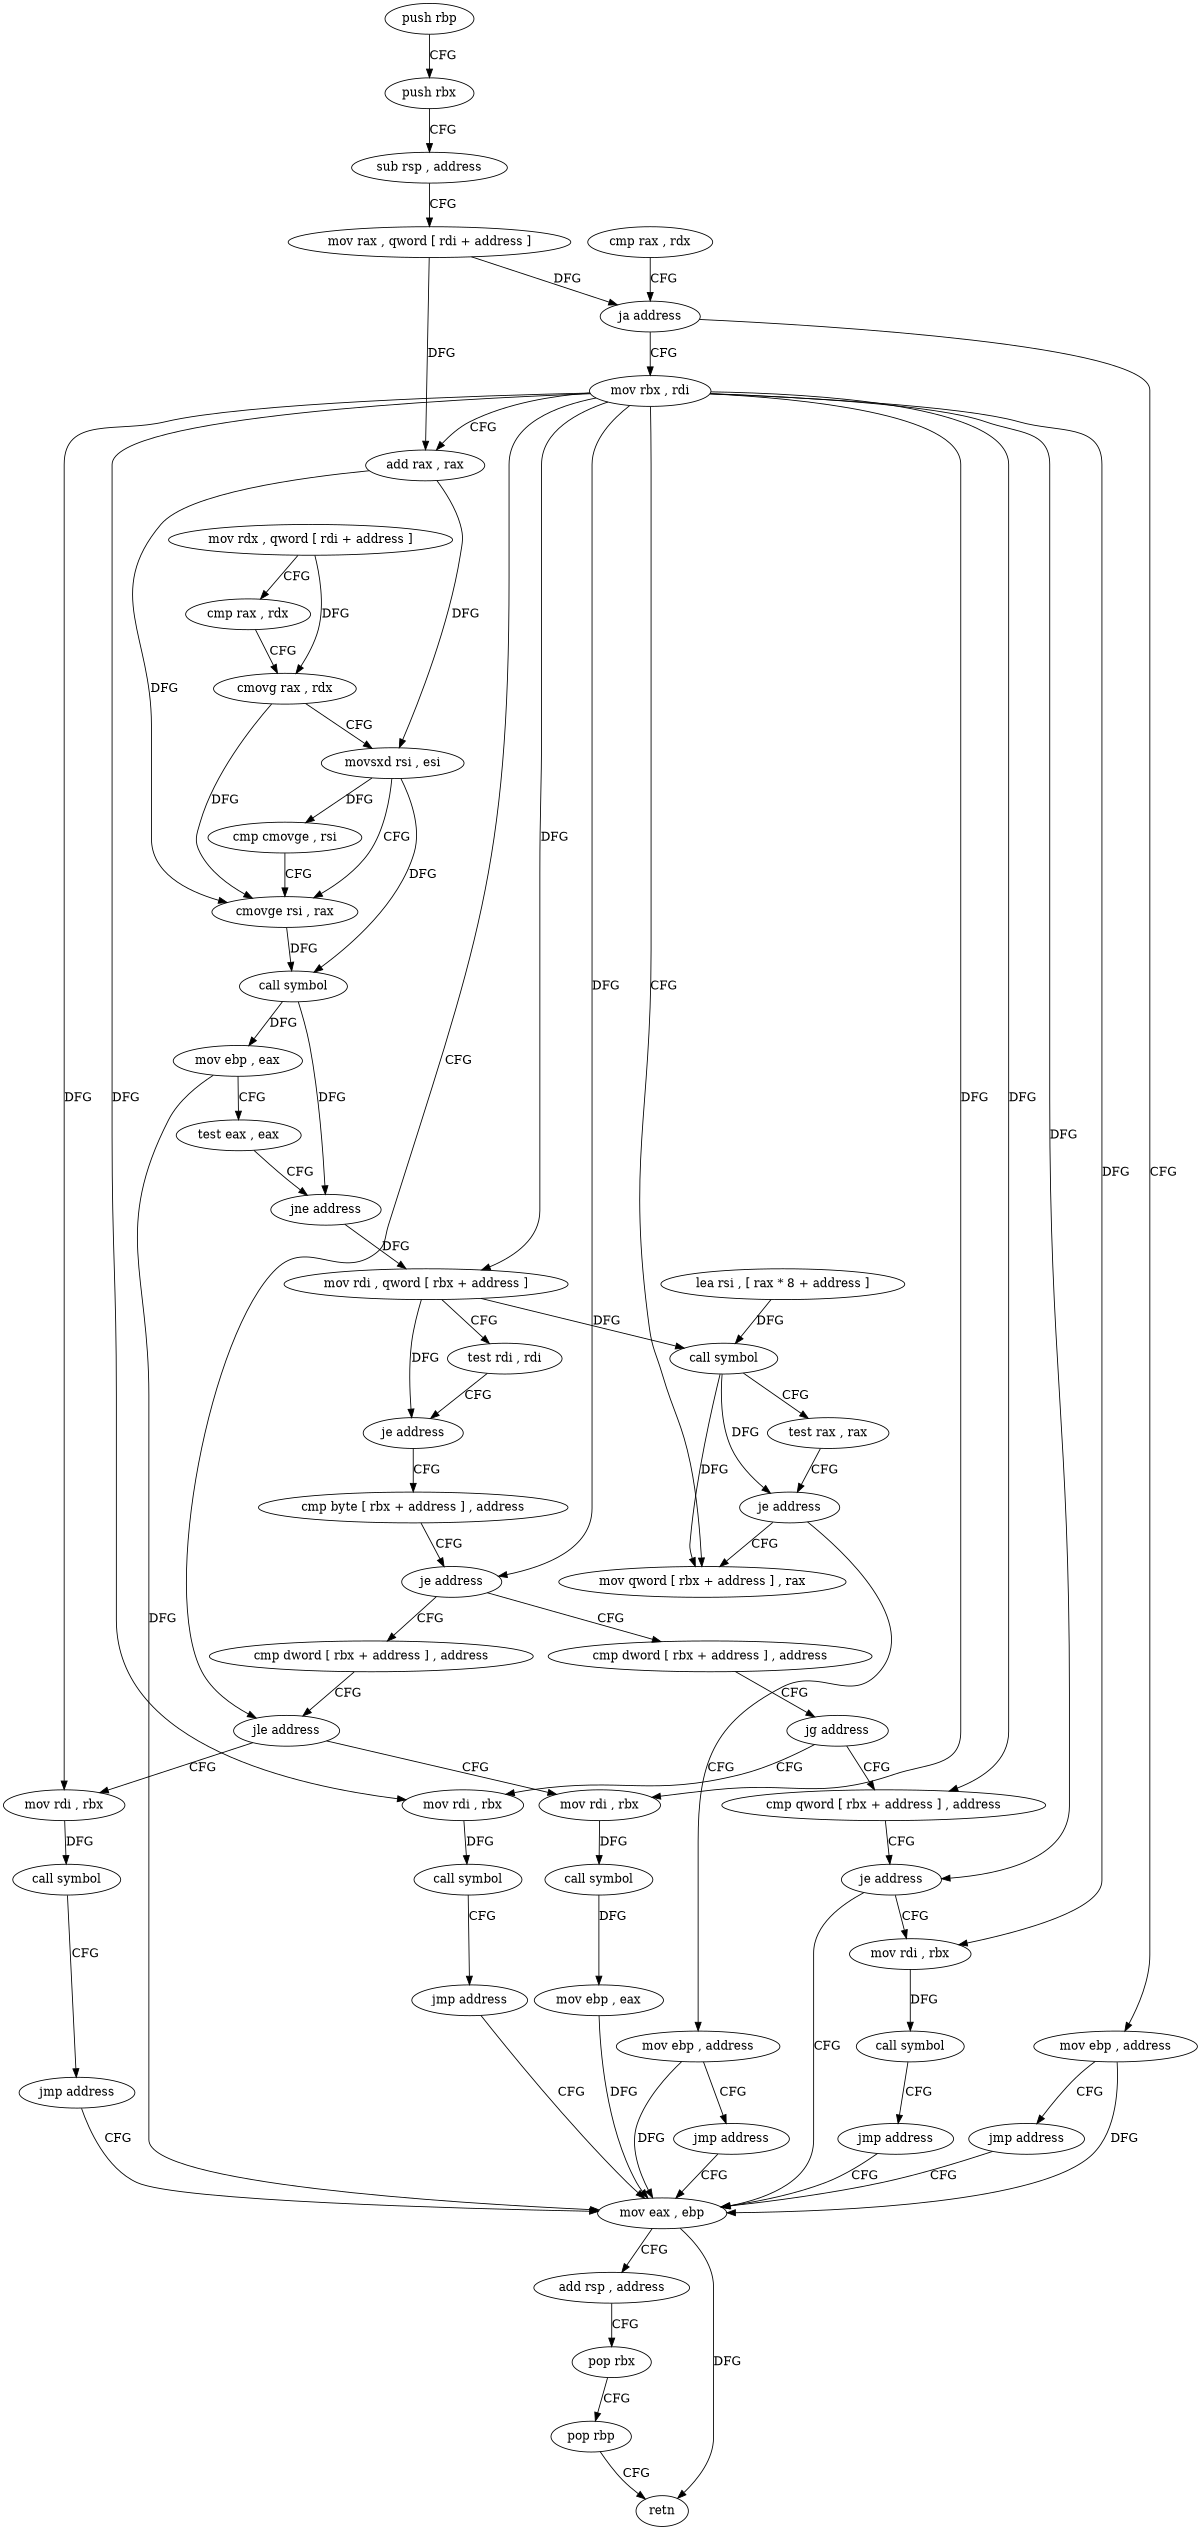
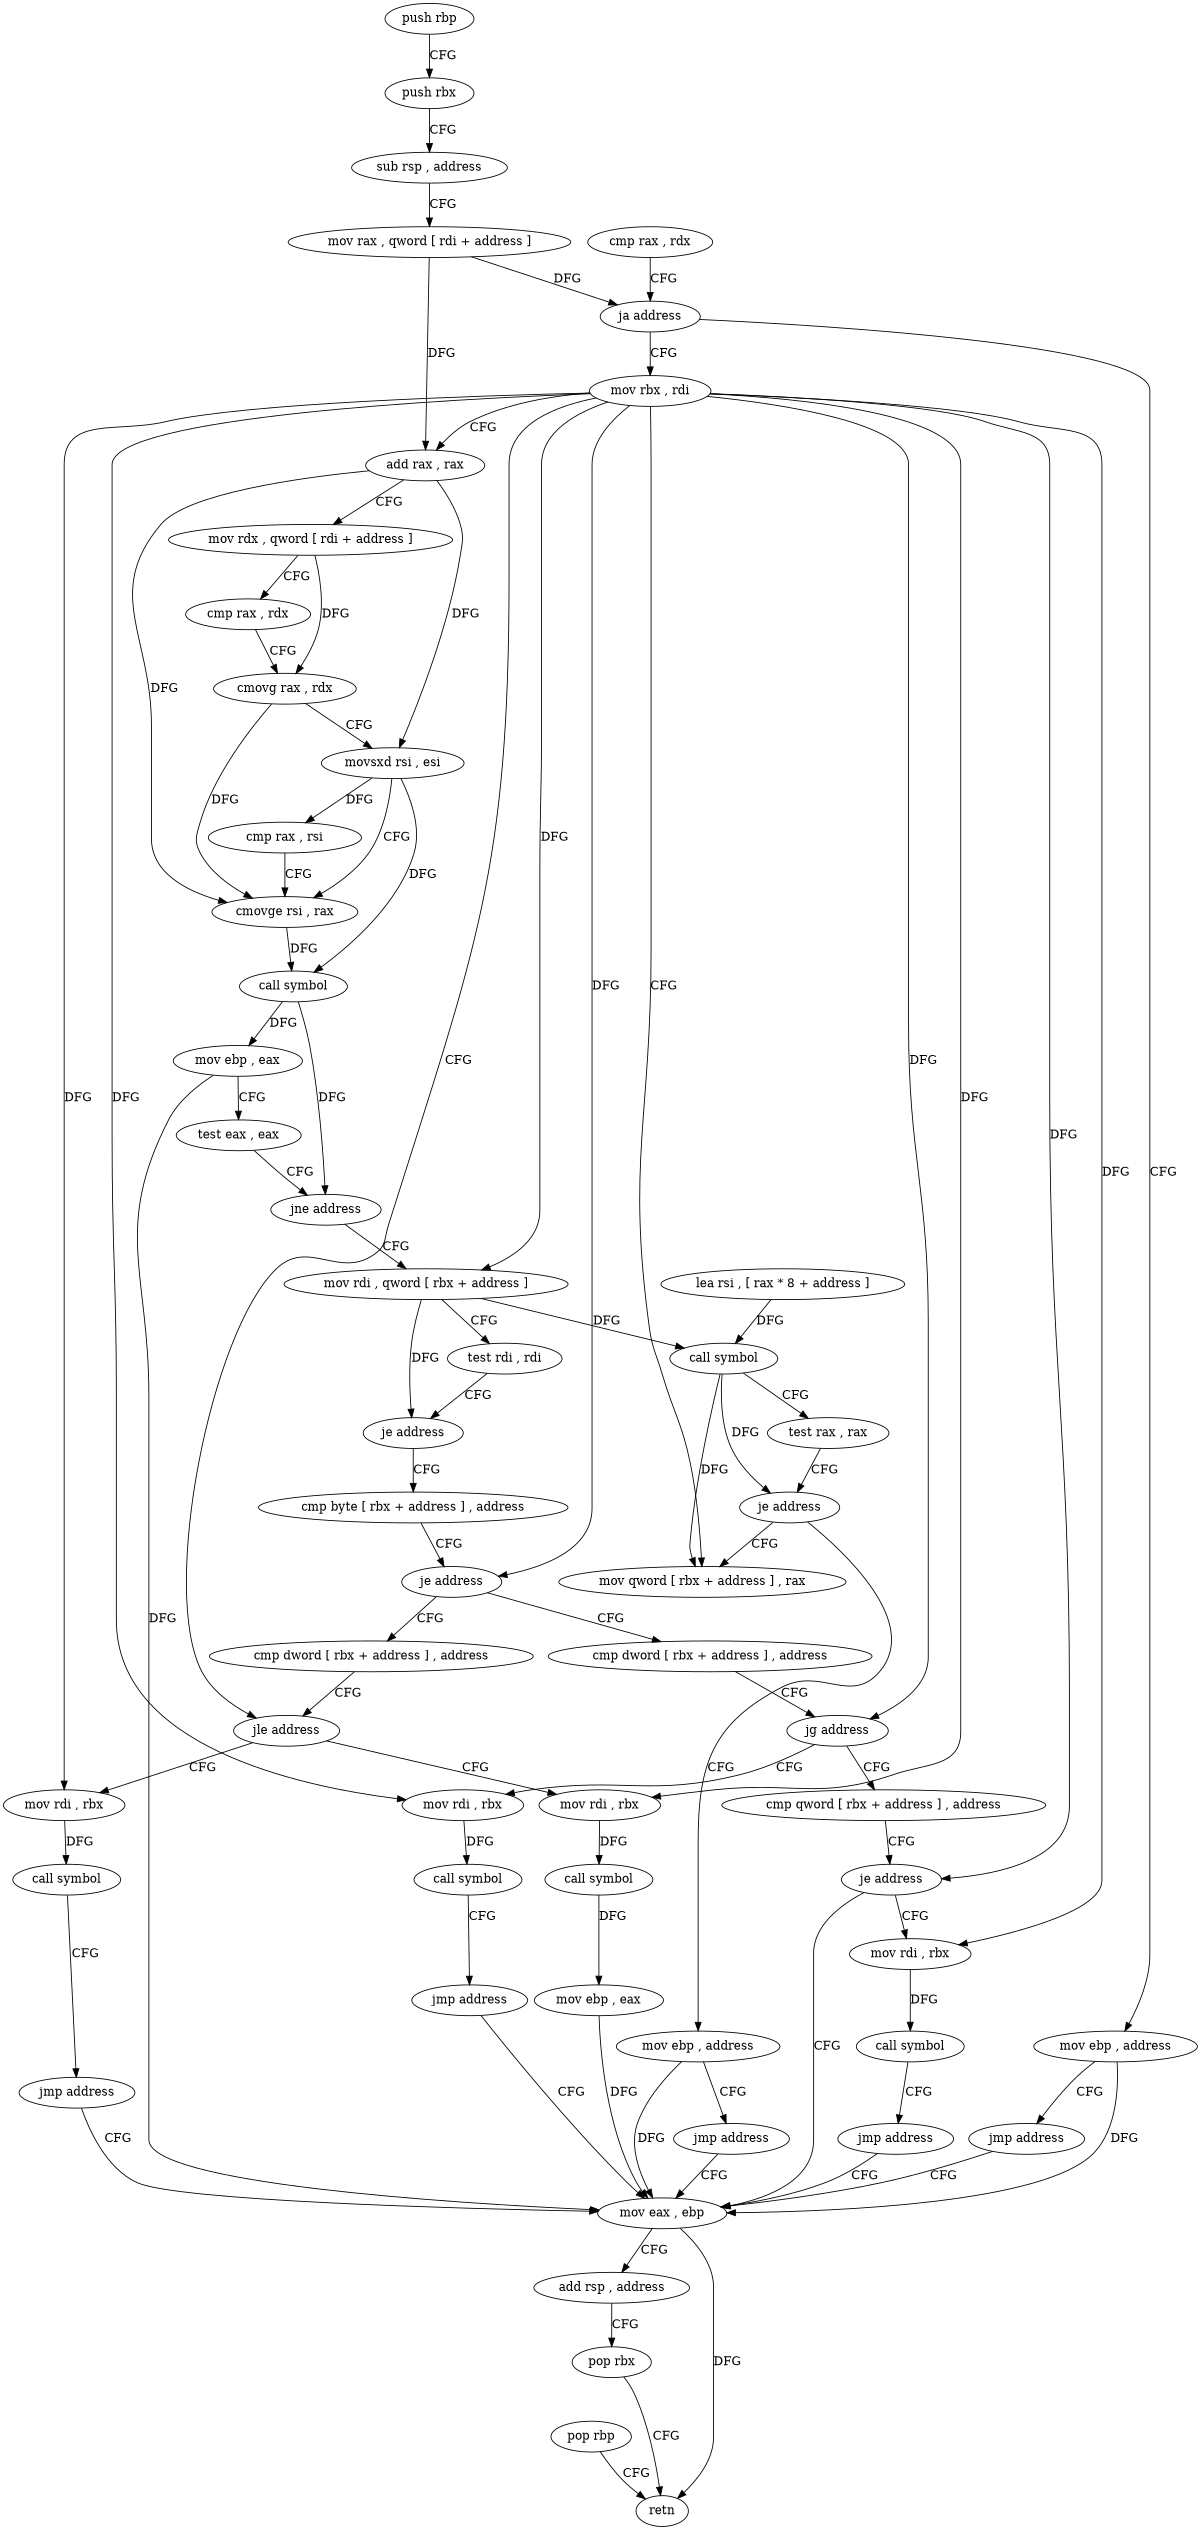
none -> (372, 500)
(285, 838) -> (285, 838)
(1009, 979) -> (909, 991)
(396, 1247) -> (396, 1247)
(603, 2395) -> (647, 2430)
